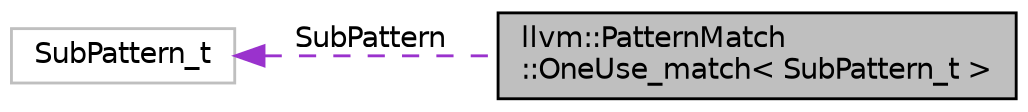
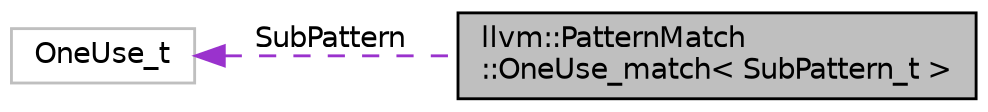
(123, 56) -> (103, 56)
